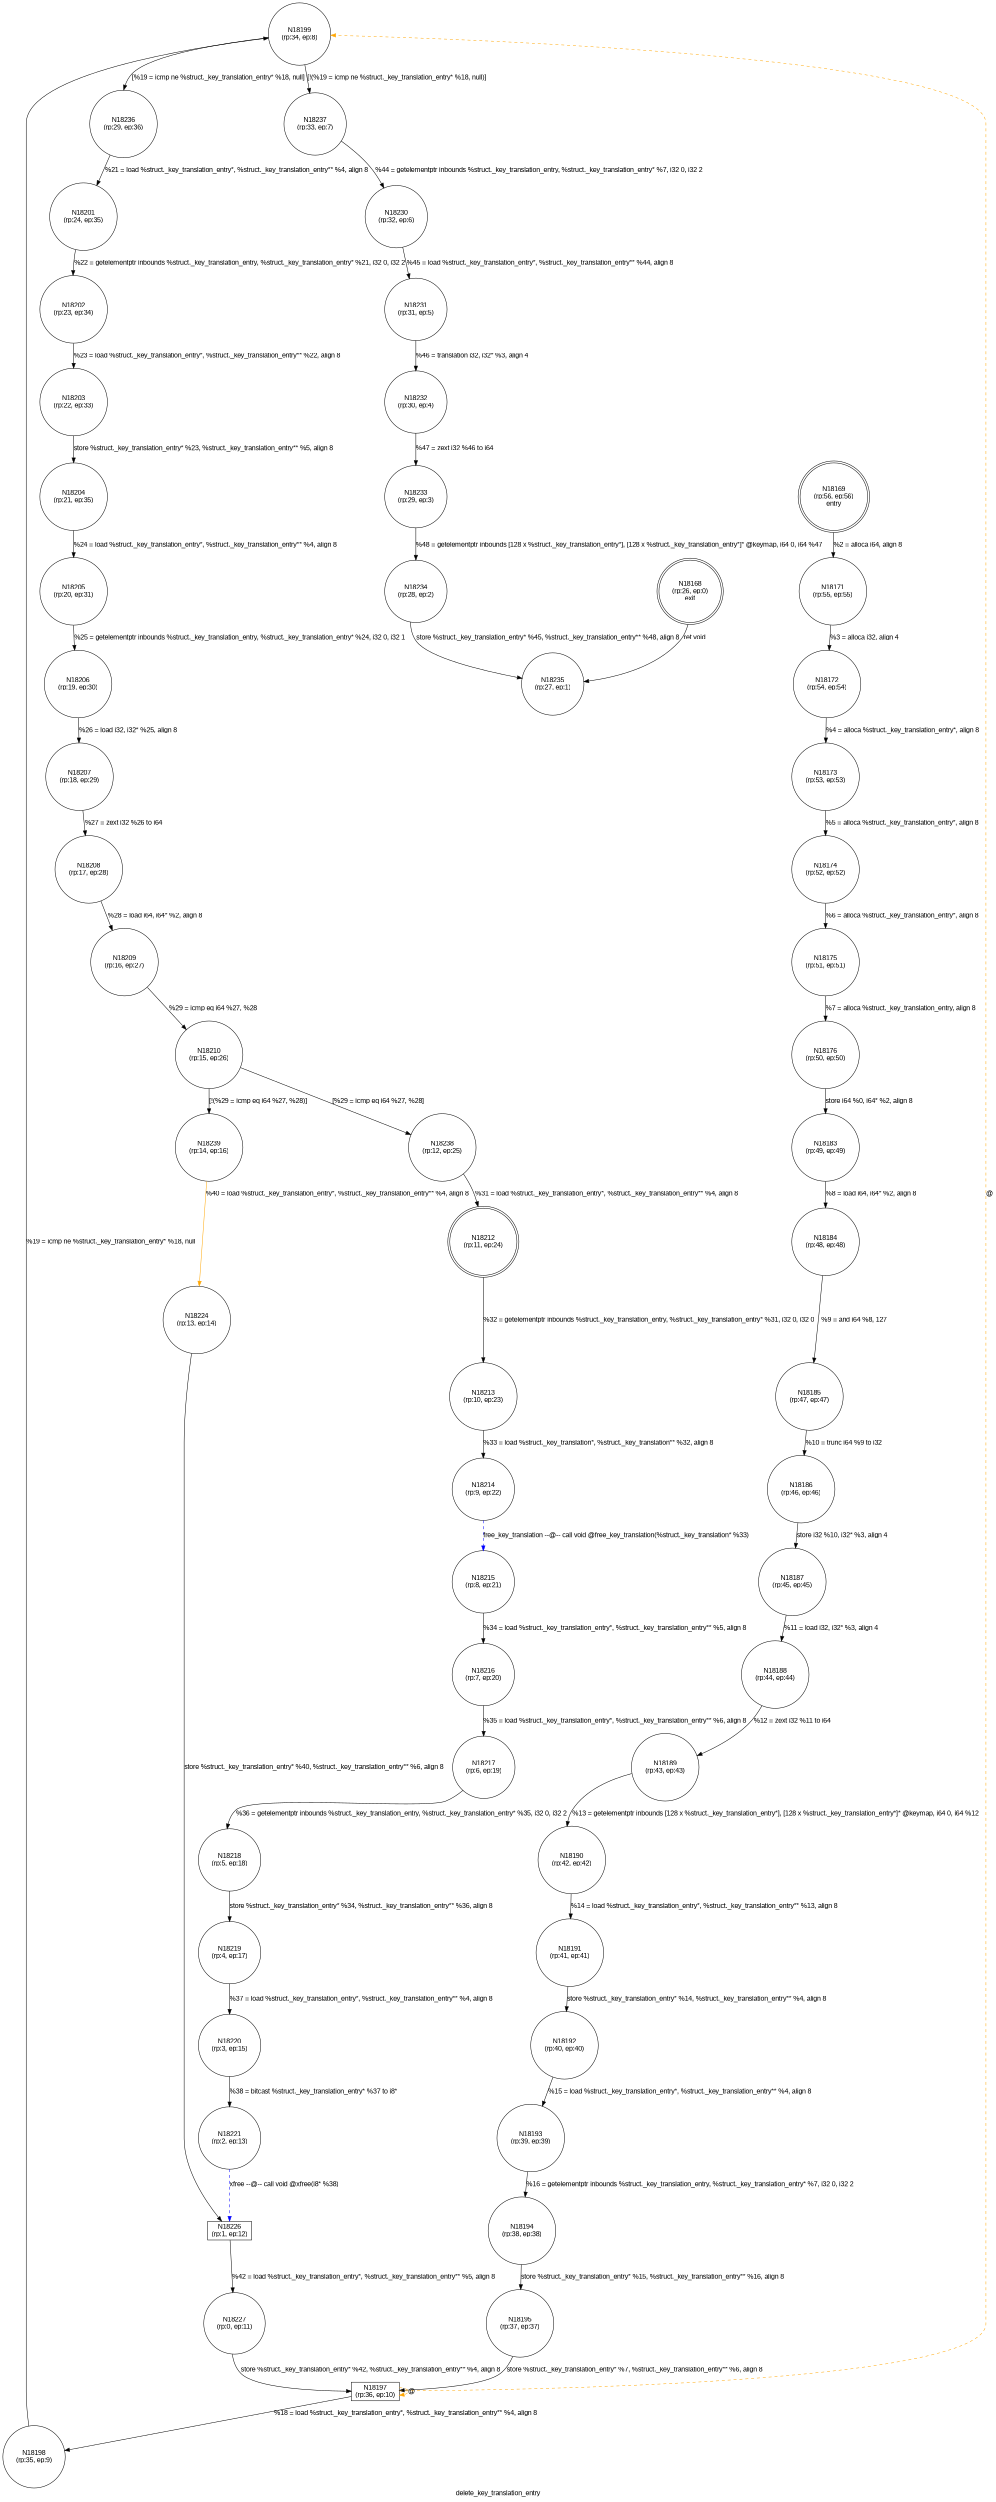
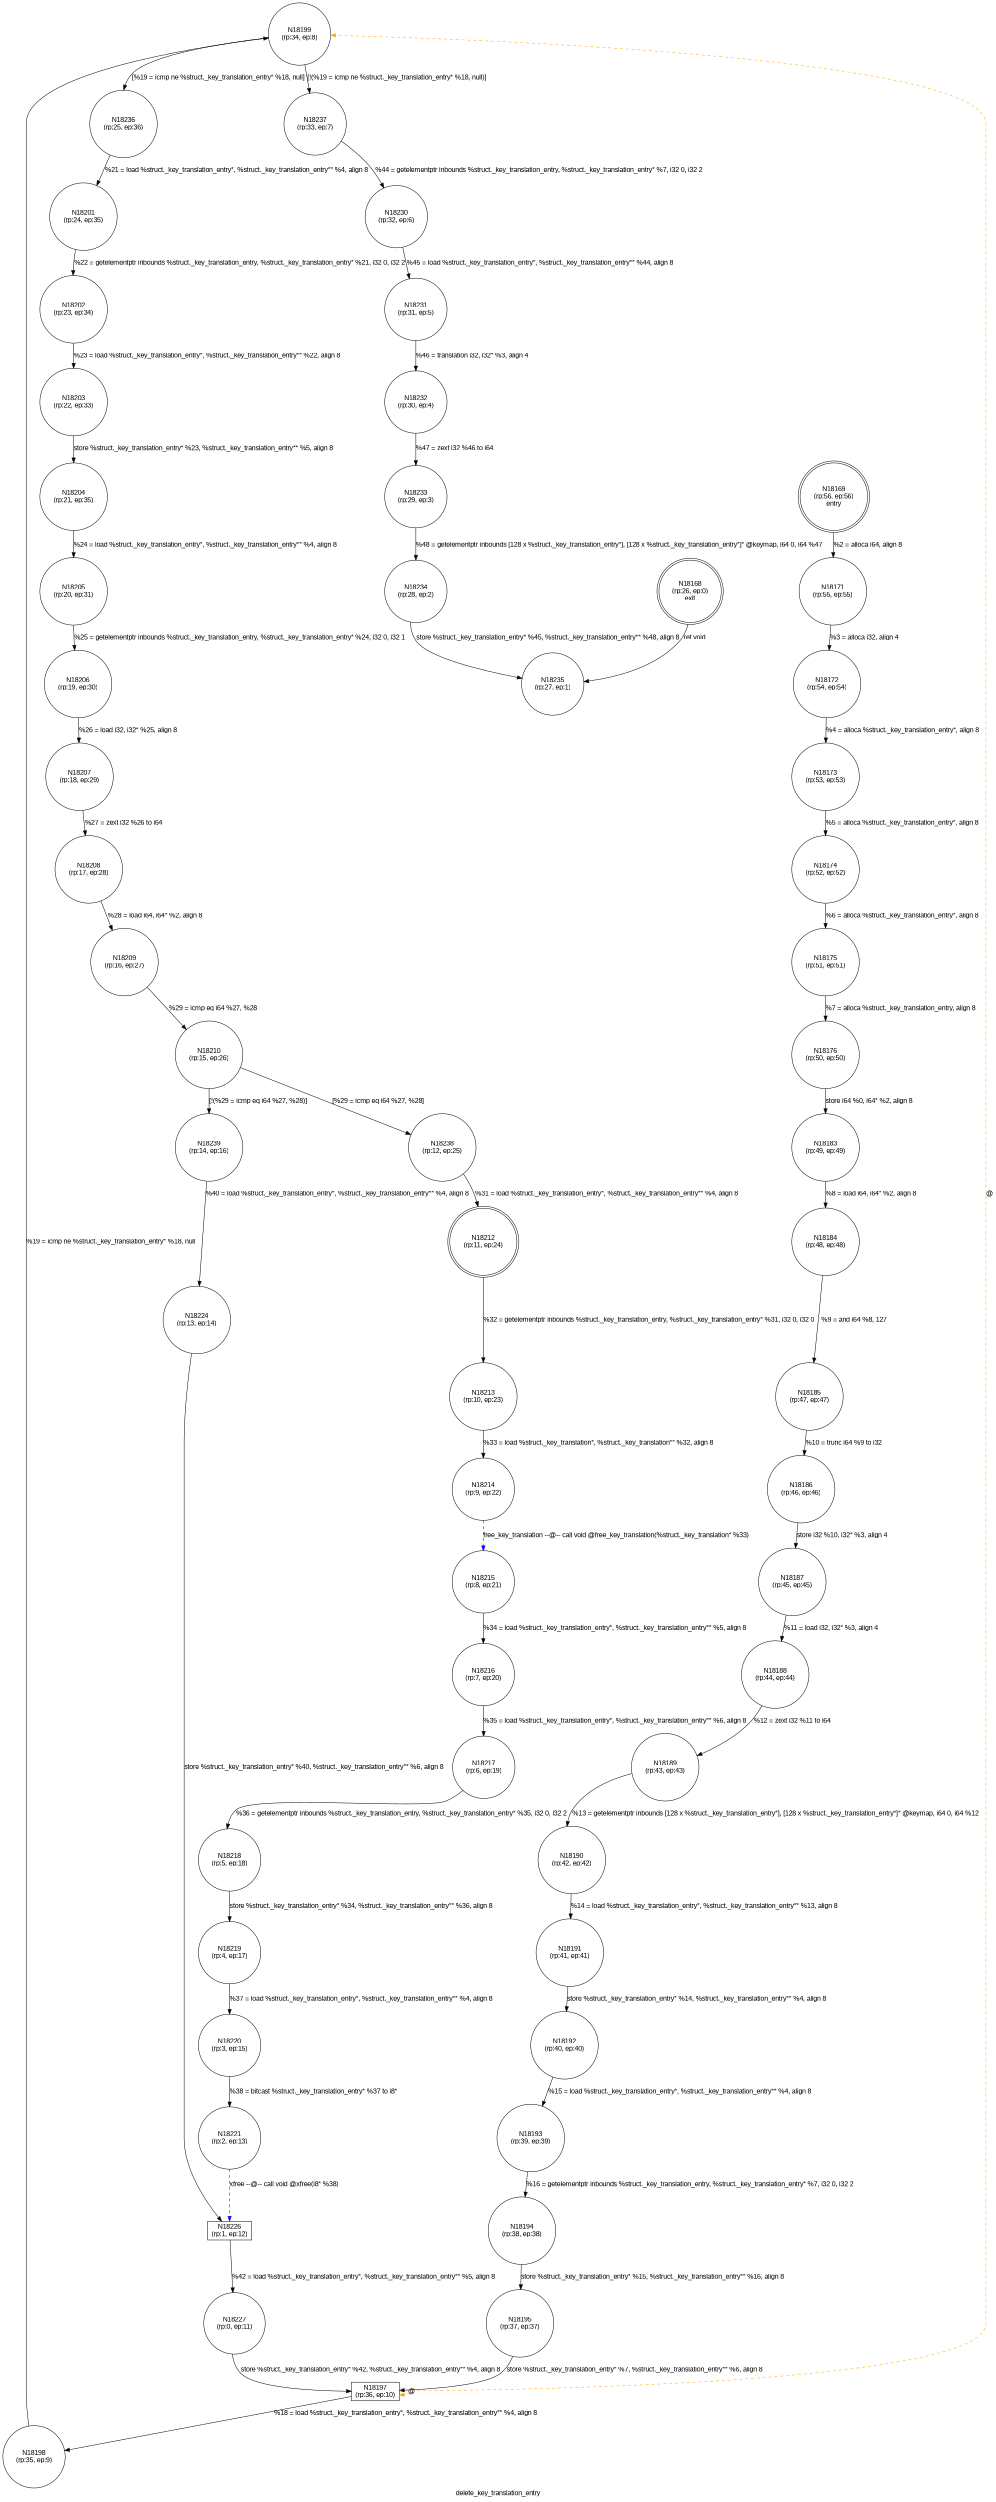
(124, 124) -> (124, 124)
(203, 1231) -> (203, 1231)
